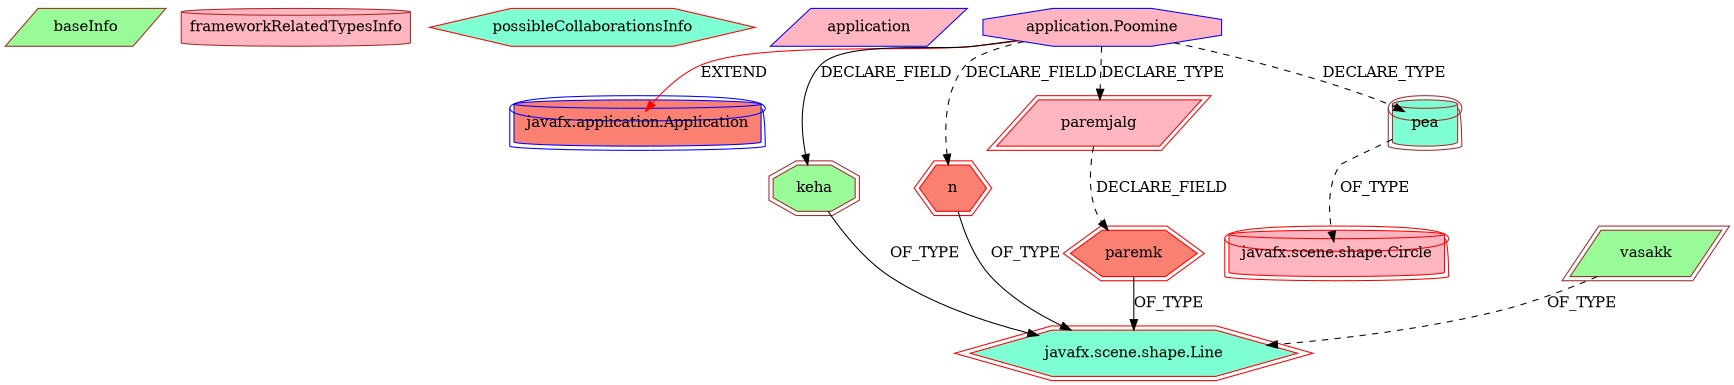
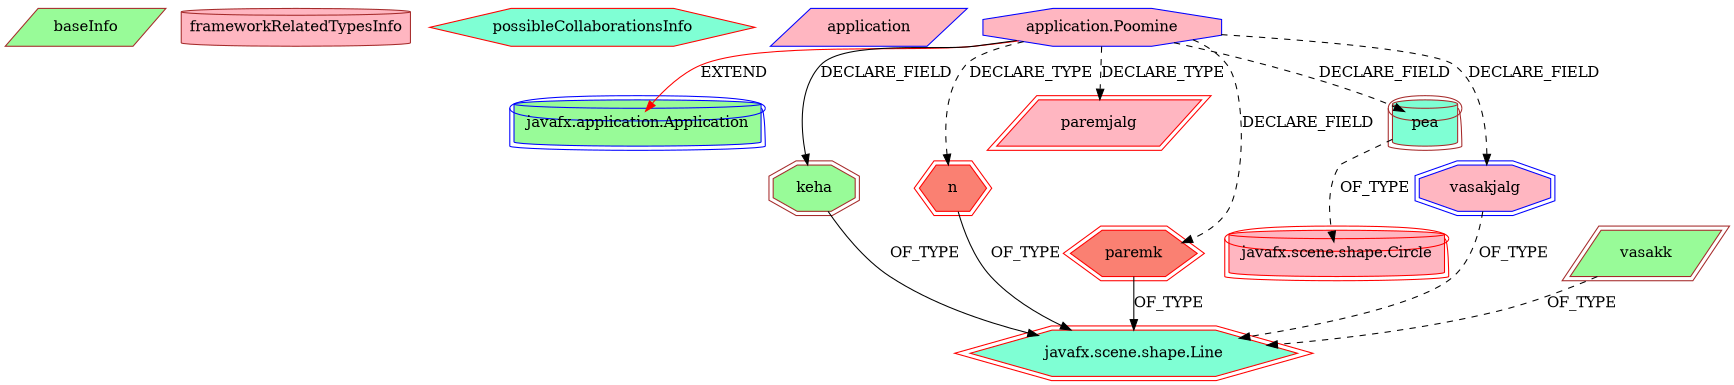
(1031, 73) -> (1031, 73)
(1385, 73) -> (1385, 73)
(638, 123) -> (638, 123)
(1091, 185) -> (1241, 139)
none -> (1485, 188)
